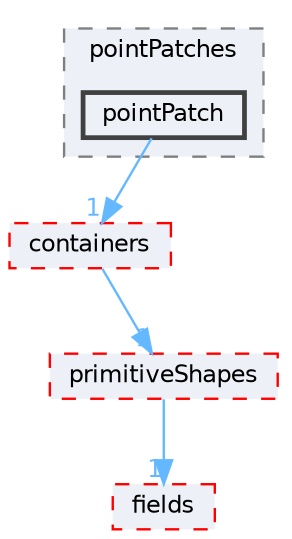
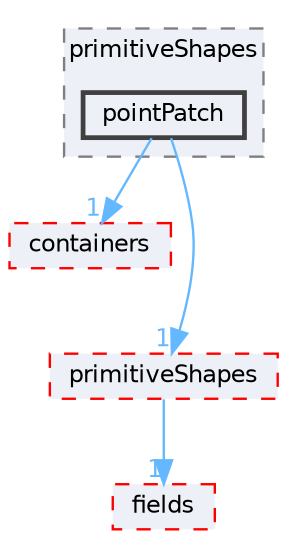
(164, 51) -> (164, 51)
(121, 301) -> (193, 234)
